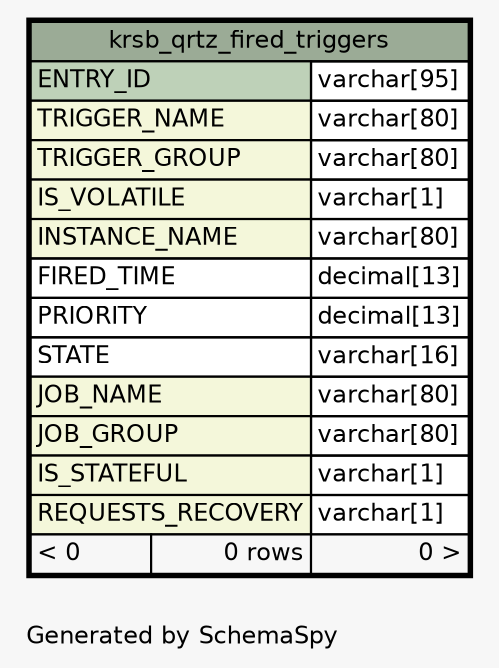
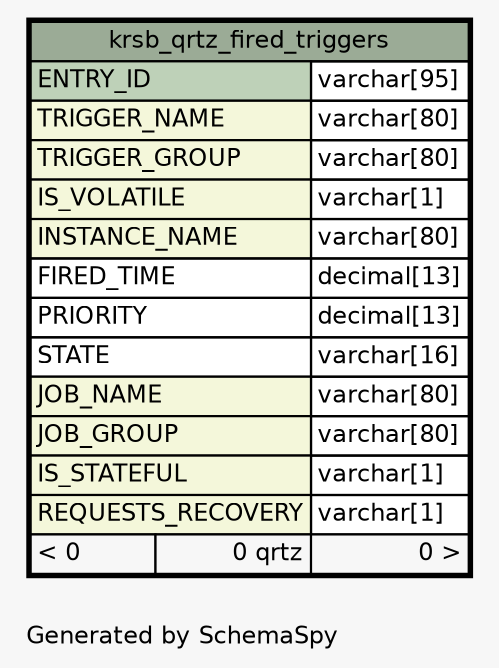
(264, 553) -> (268, 553)
